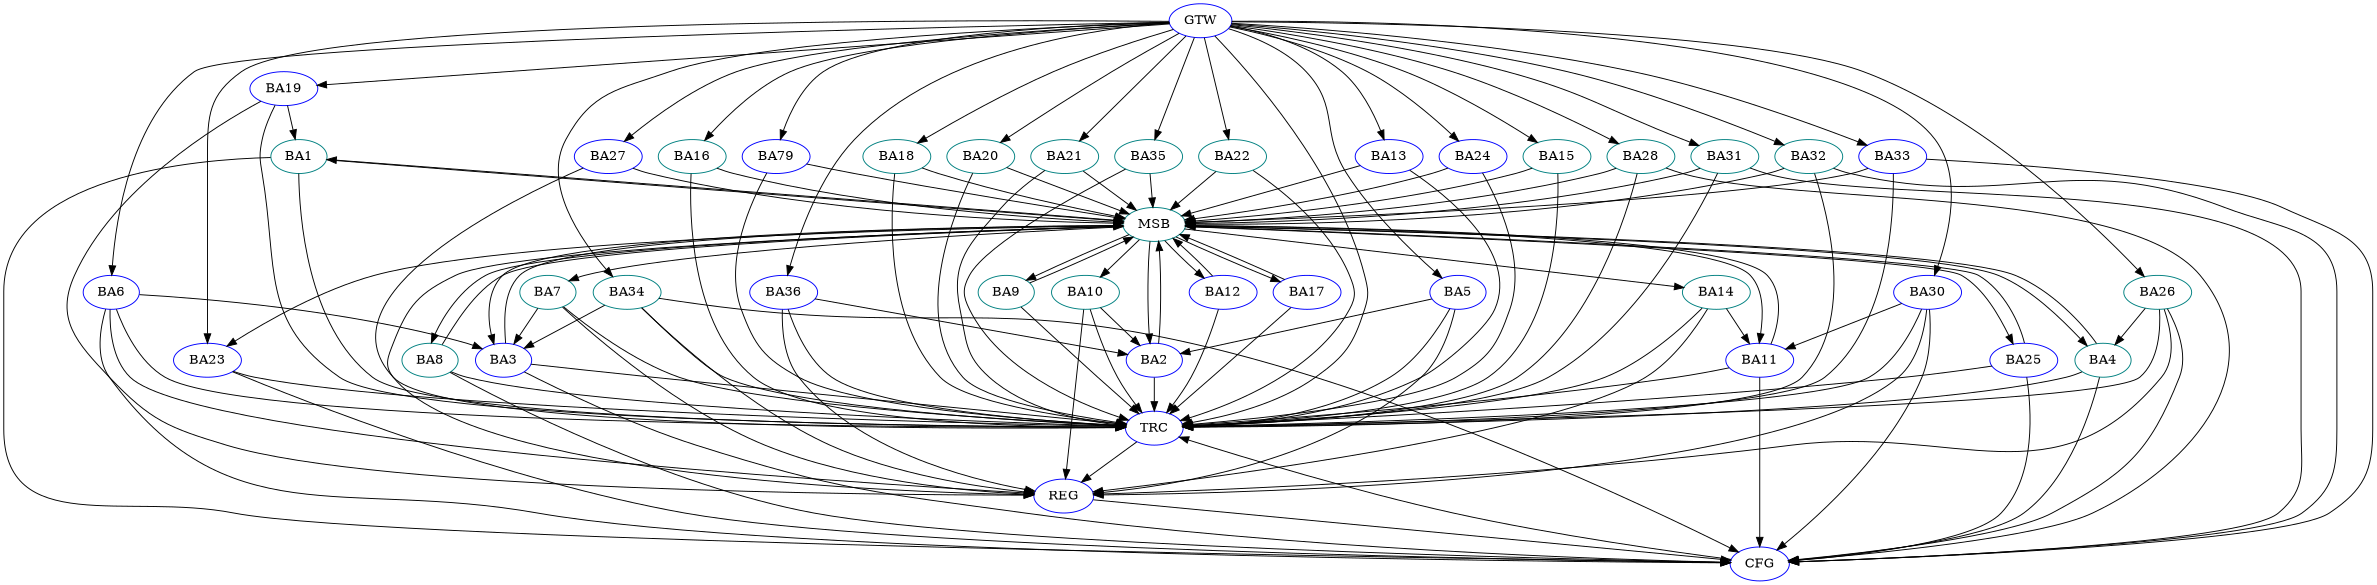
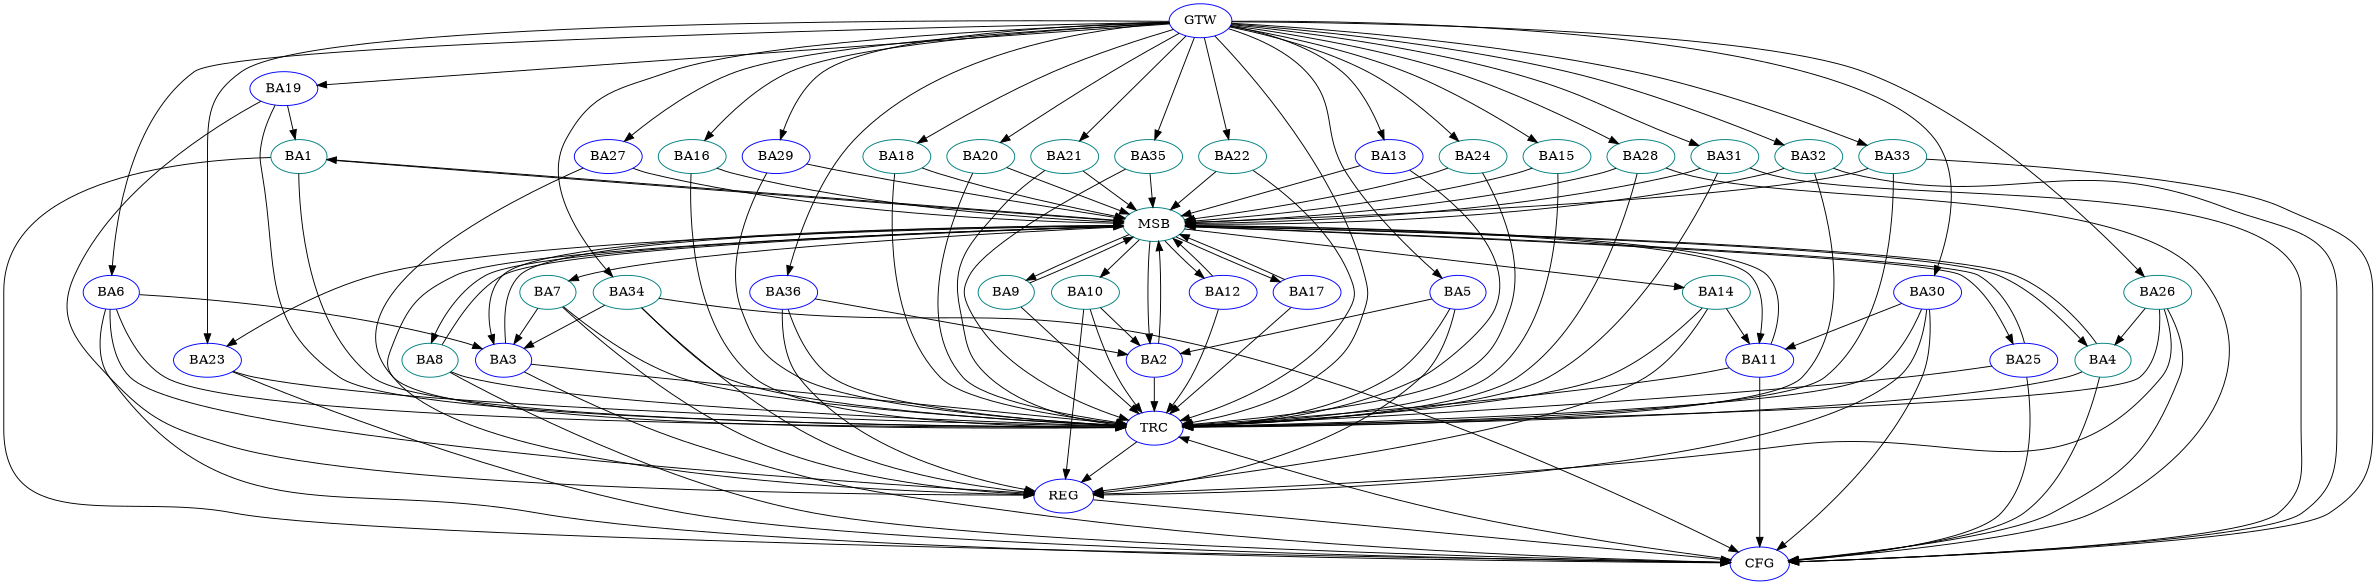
(776, 157) -> (776, 157)
(1473, 157) -> (1473, 157)
(1893, 157) -> (1893, 157)
